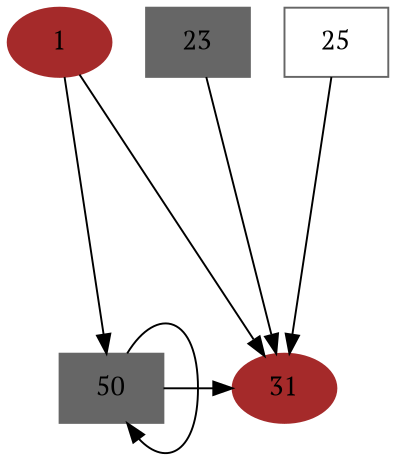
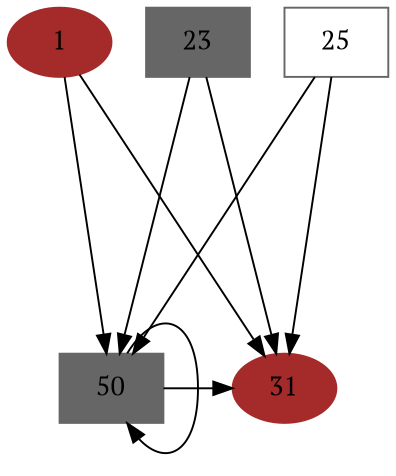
none -> (156, 212)
none -> (225, 213)
